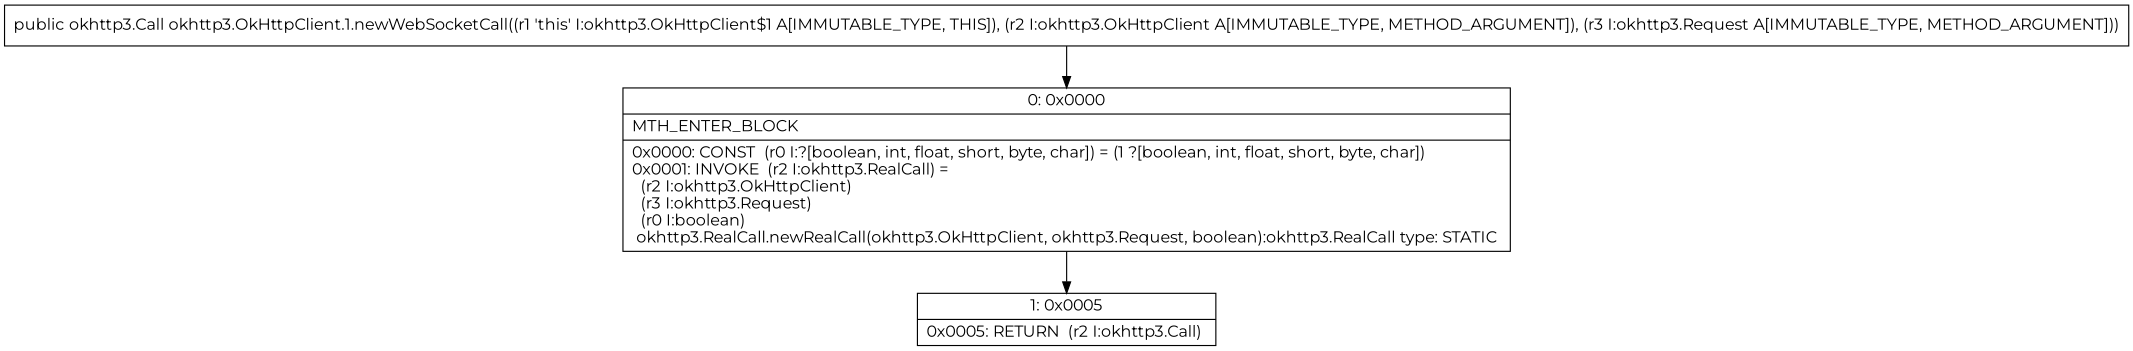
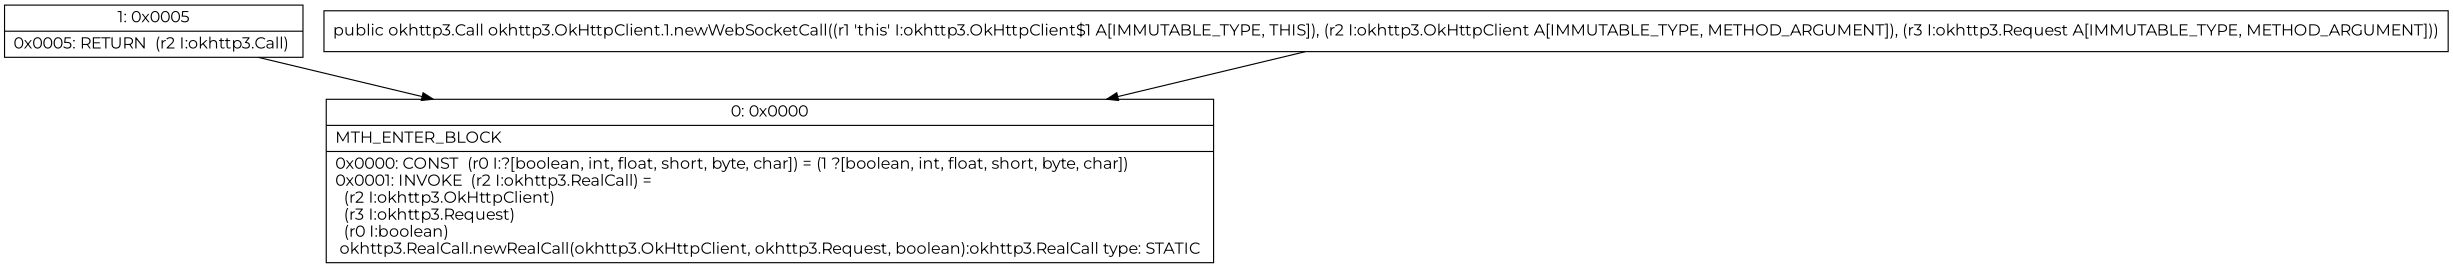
(1067, 267) -> (340, 77)
